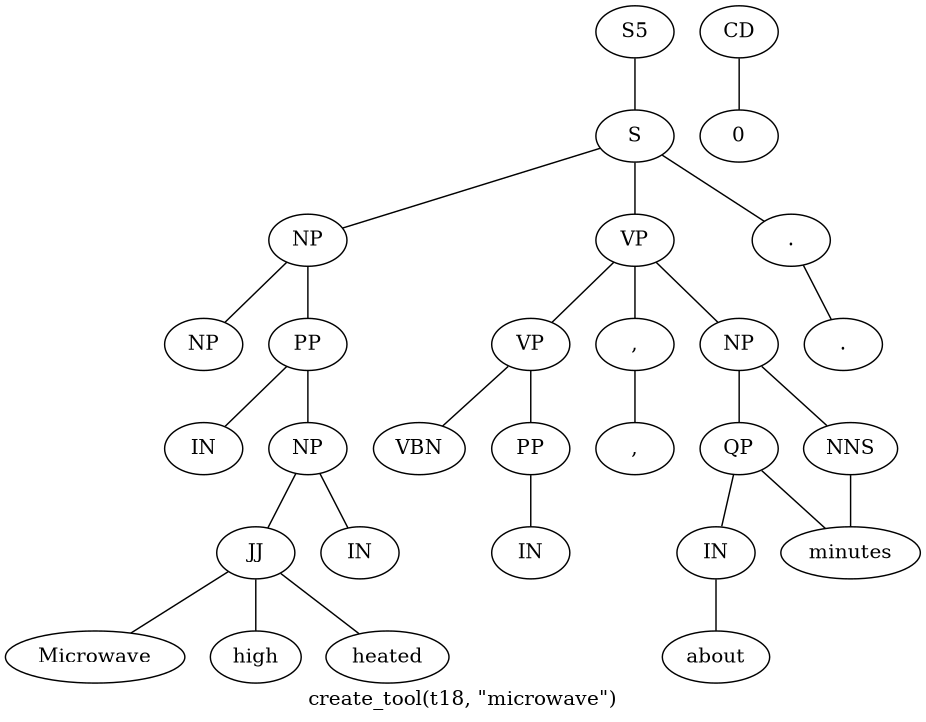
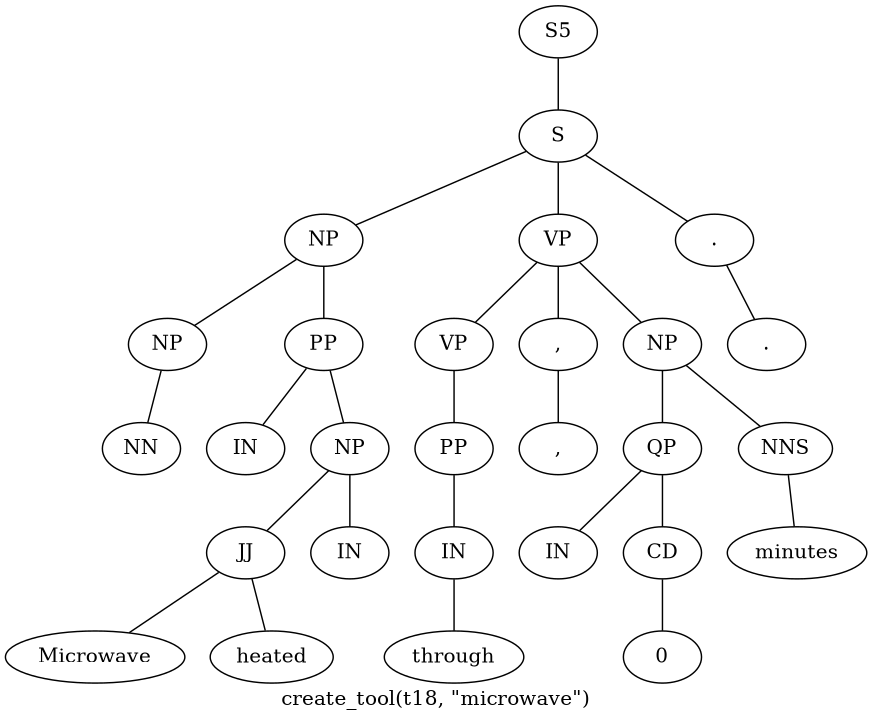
none -> (141, 449)
(419, 449) -> none
(794, 500) -> (662, 501)
(256, 657) -> none
none -> (454, 657)
(716, 657) -> none
